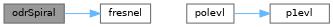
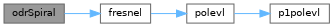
none -> (164, 14)
(300, 14) -> (300, 14)
